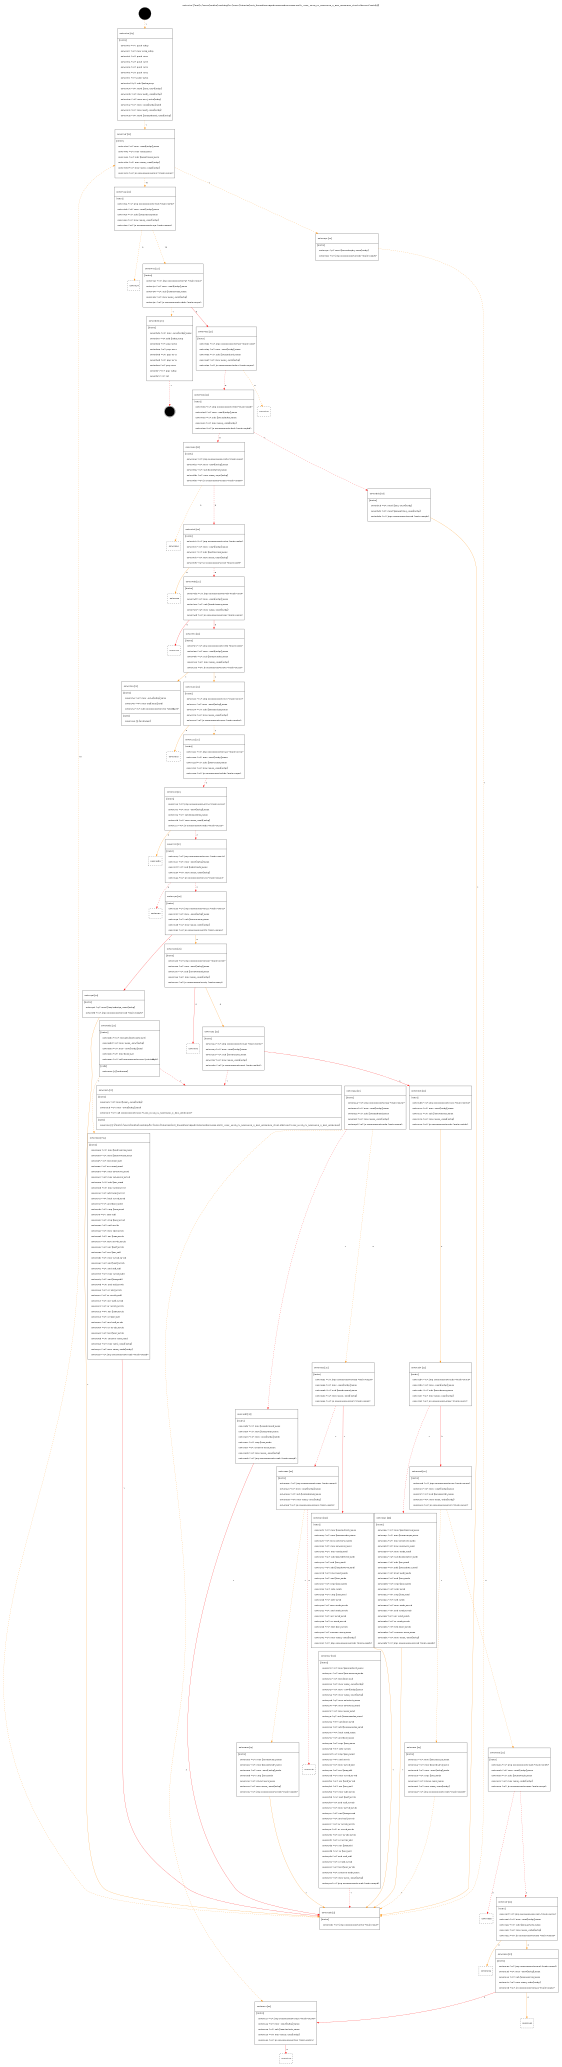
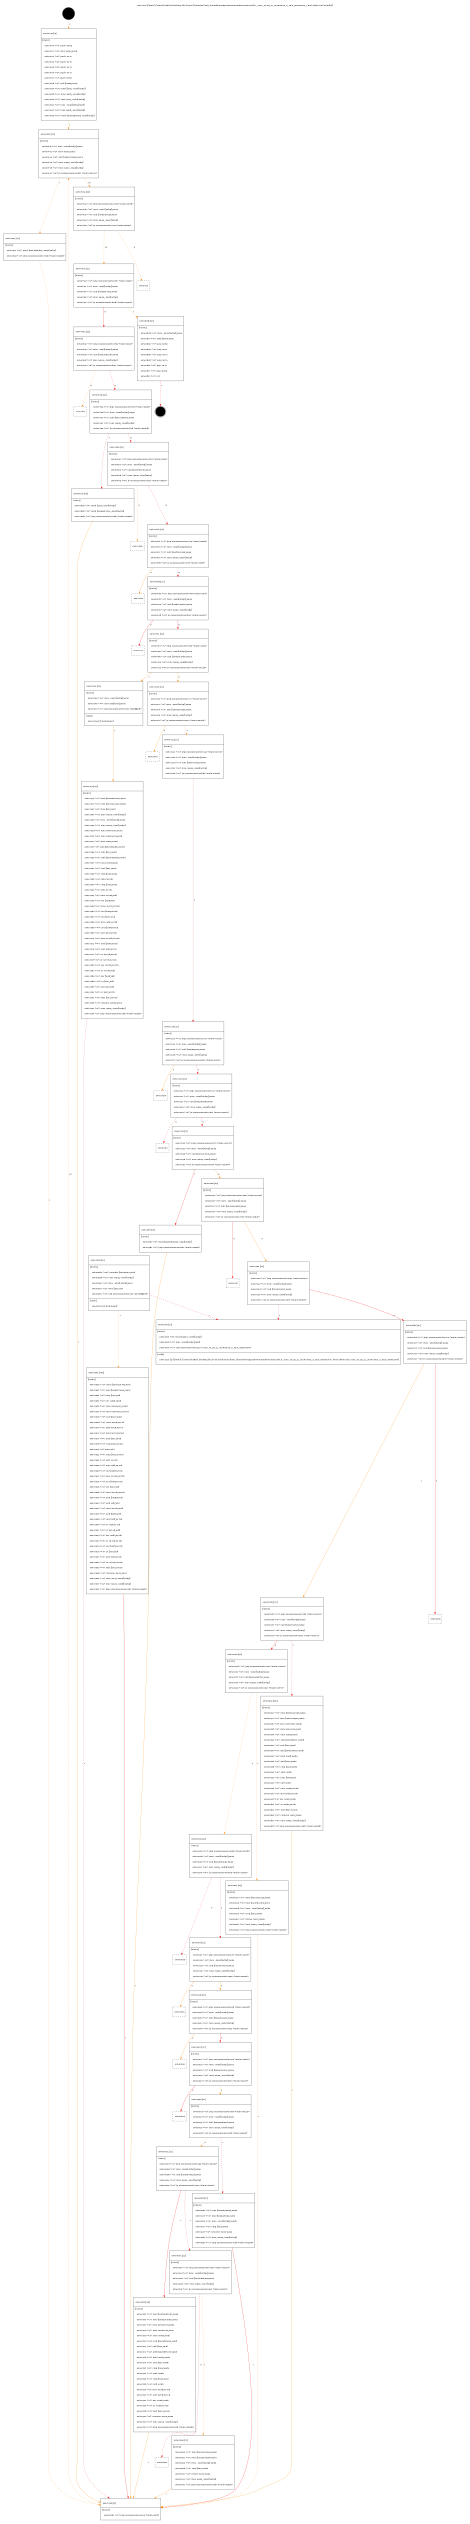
none -> (113, 753)
(180, 1527) -> (220, 2089)
none -> (435, 1619)
